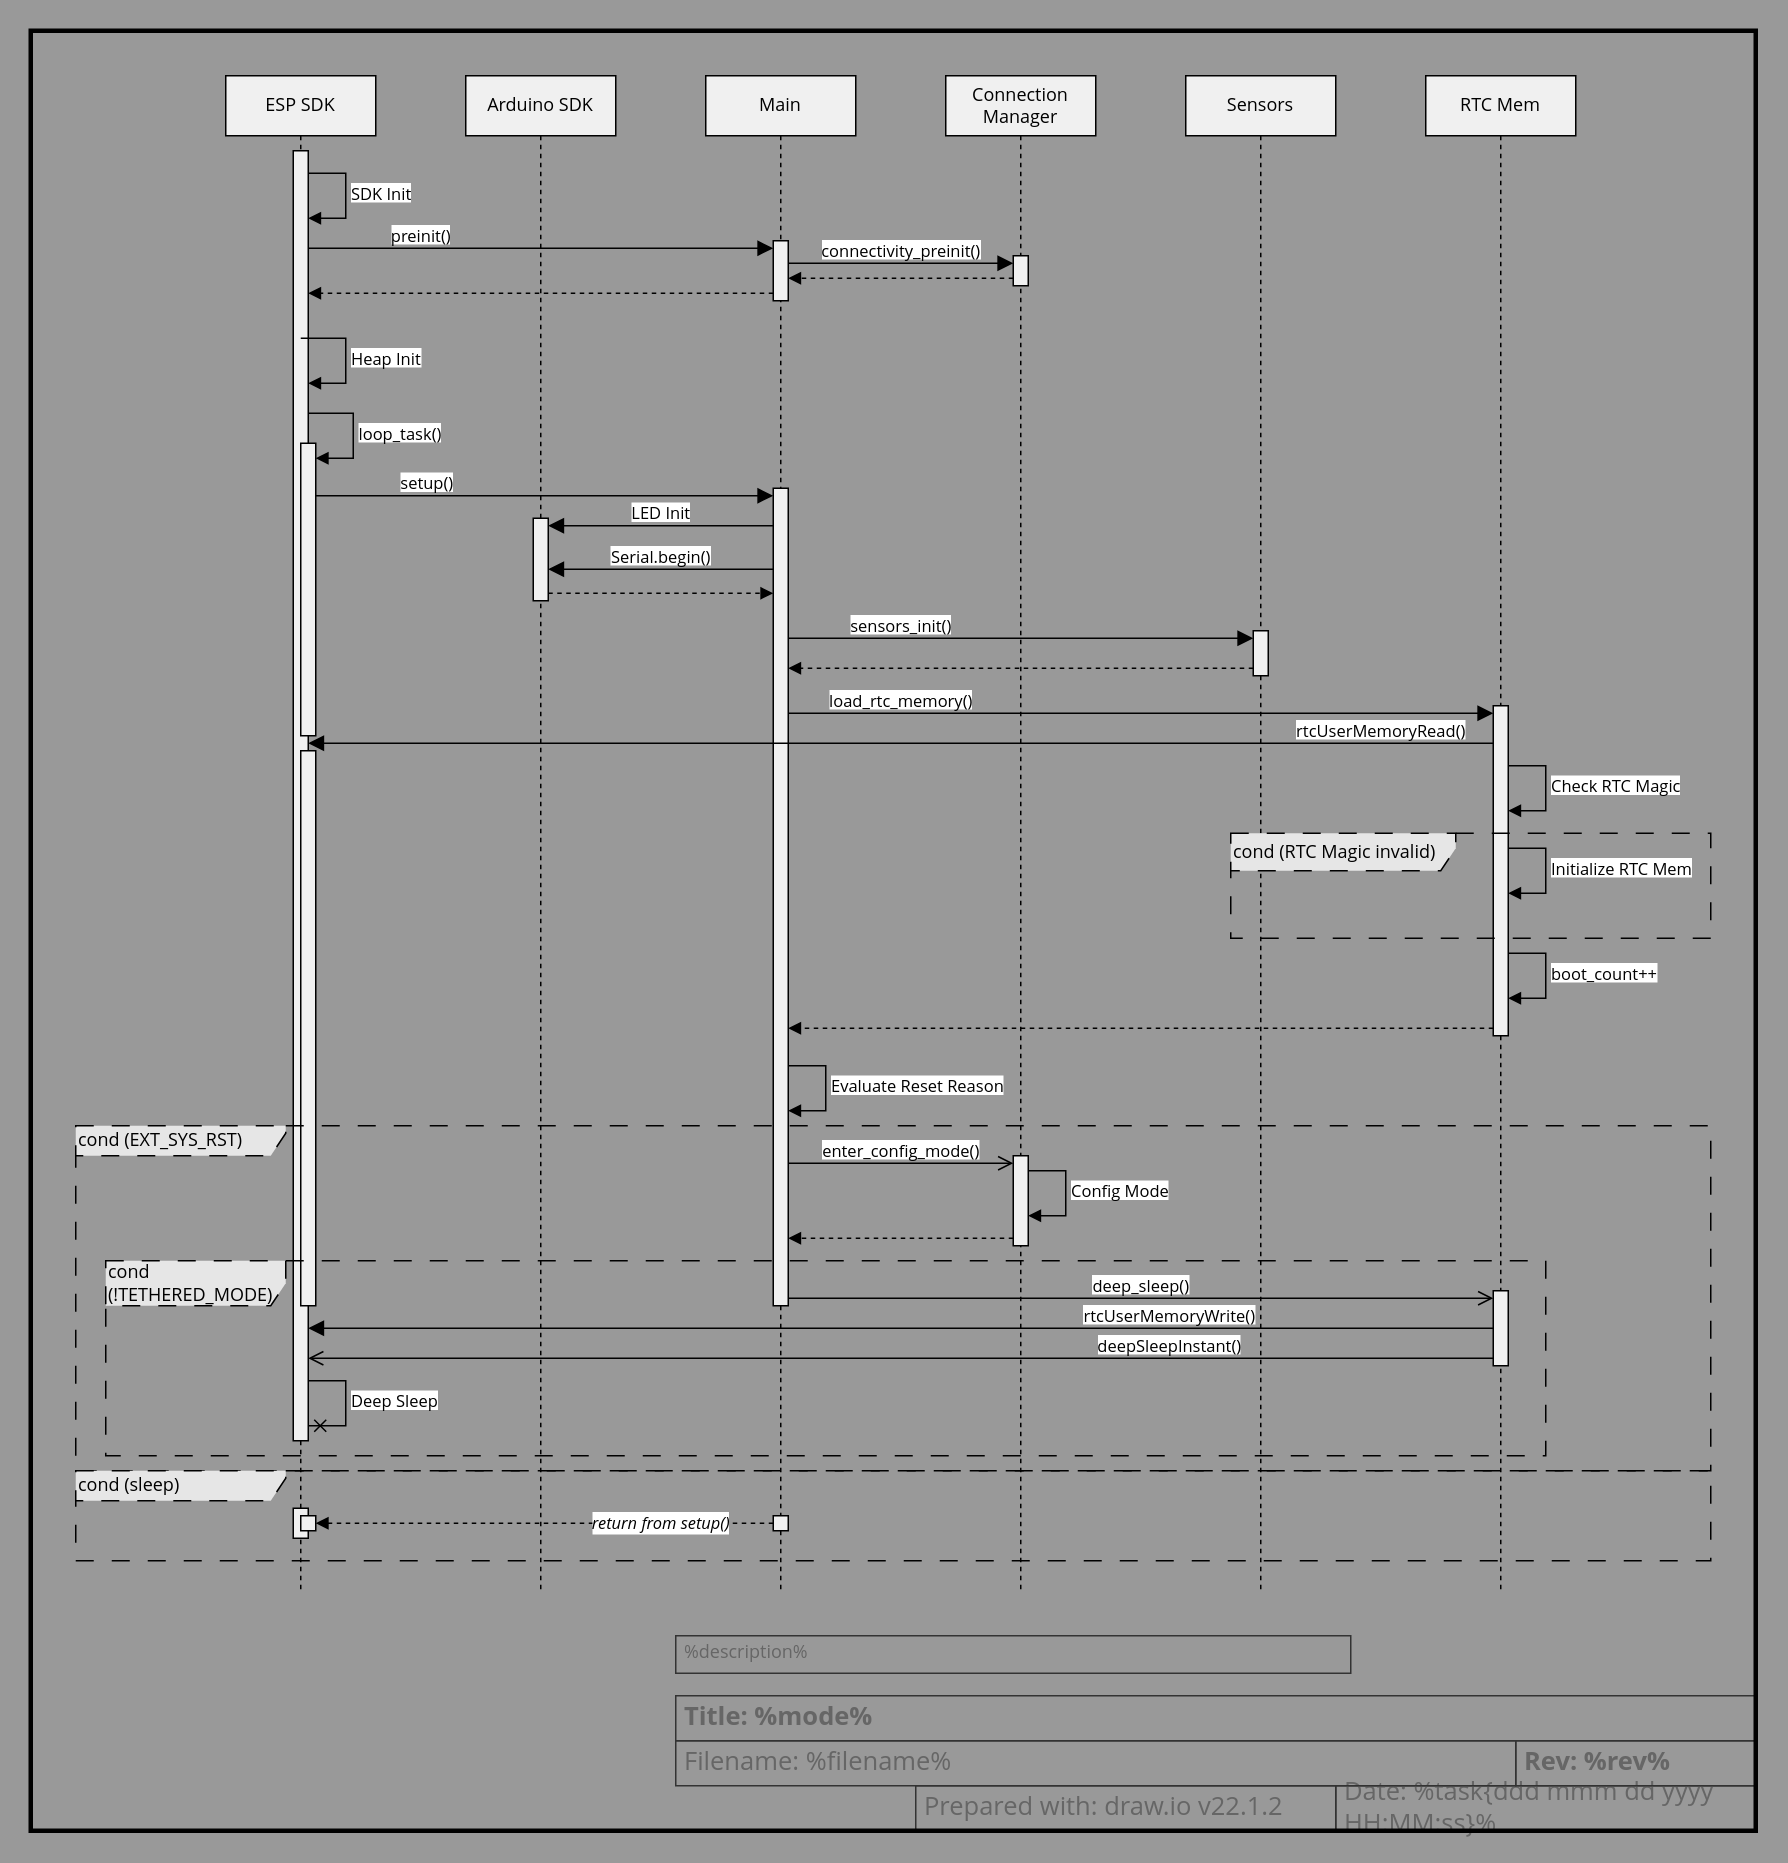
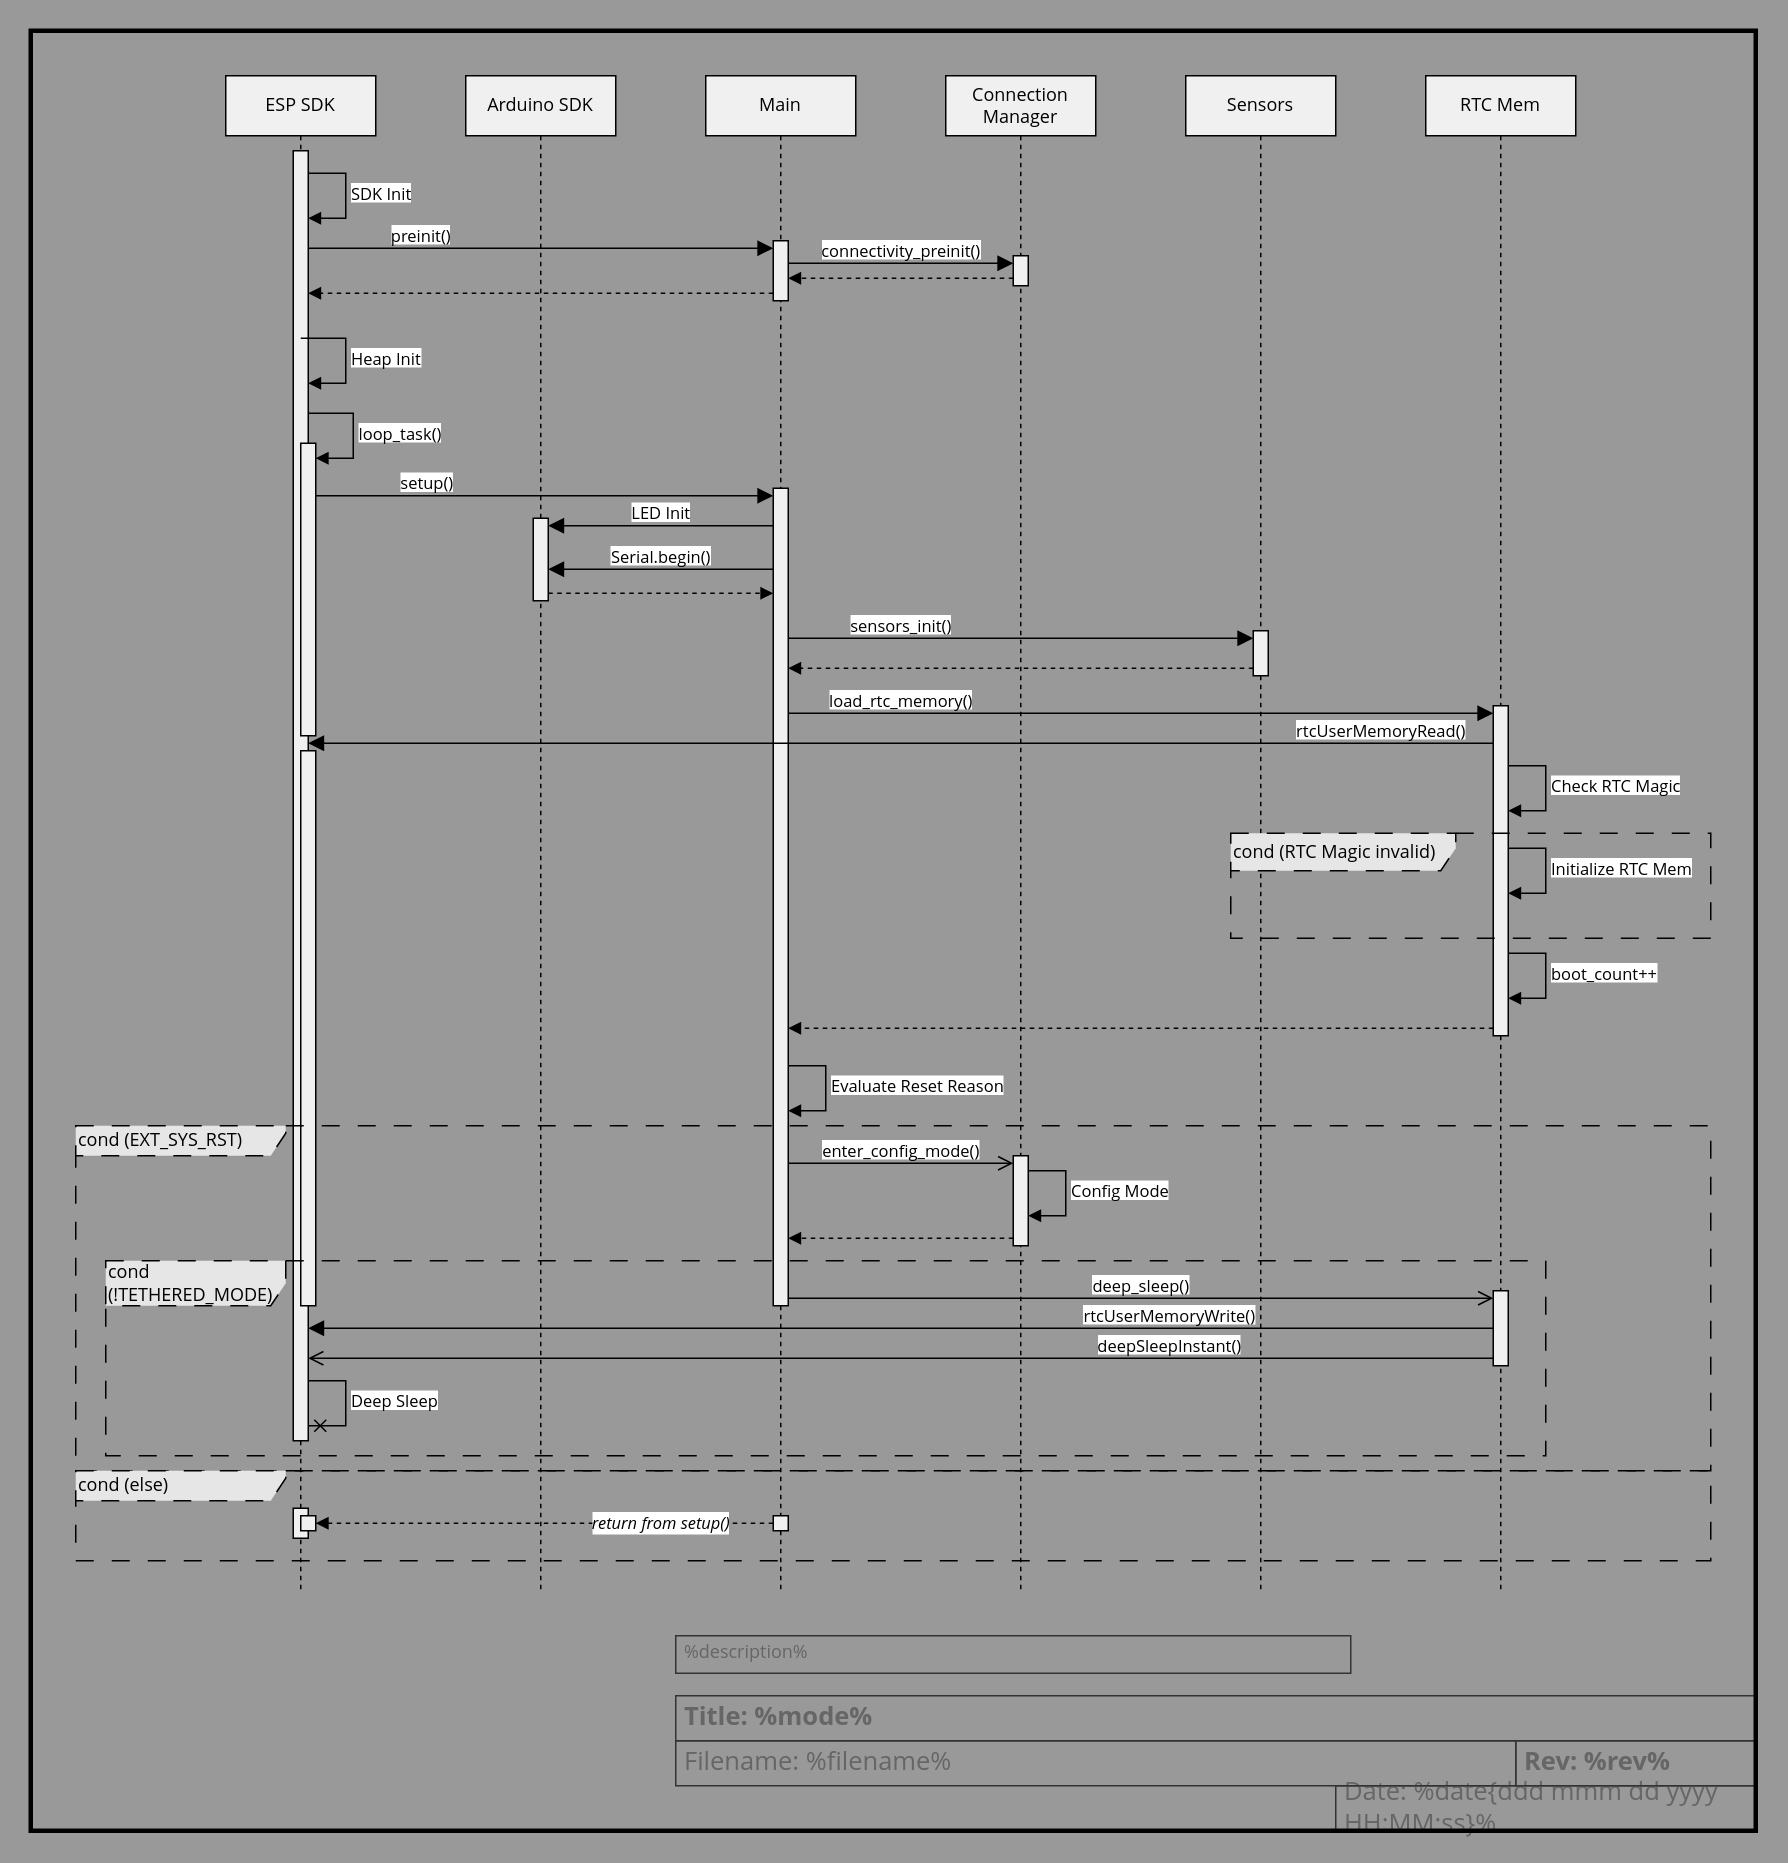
(135, 1486) -> (130, 1486)
(1550, 1807) -> (1550, 1807)
(1126, 1808) -> none
